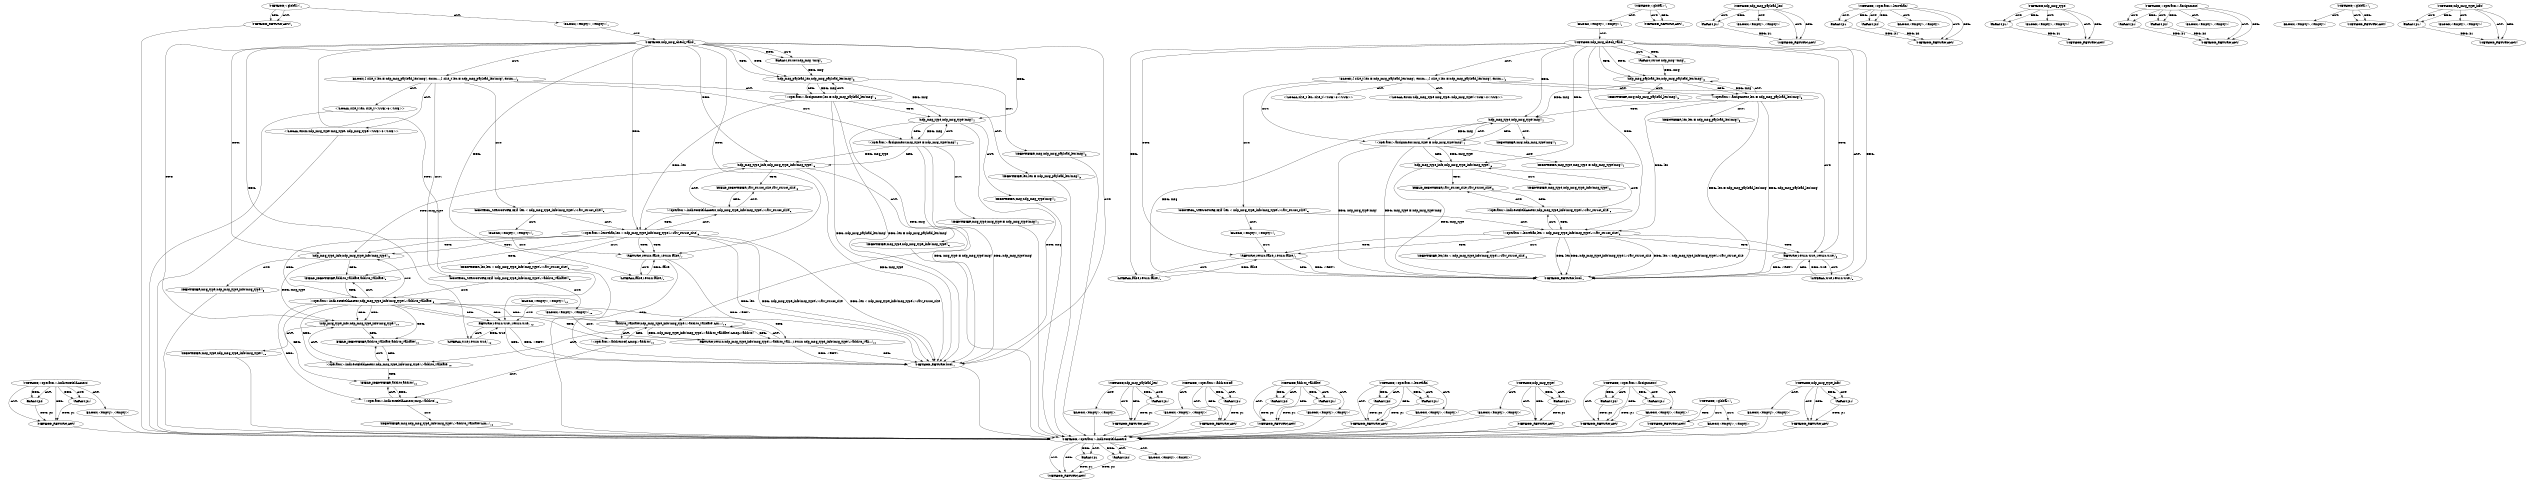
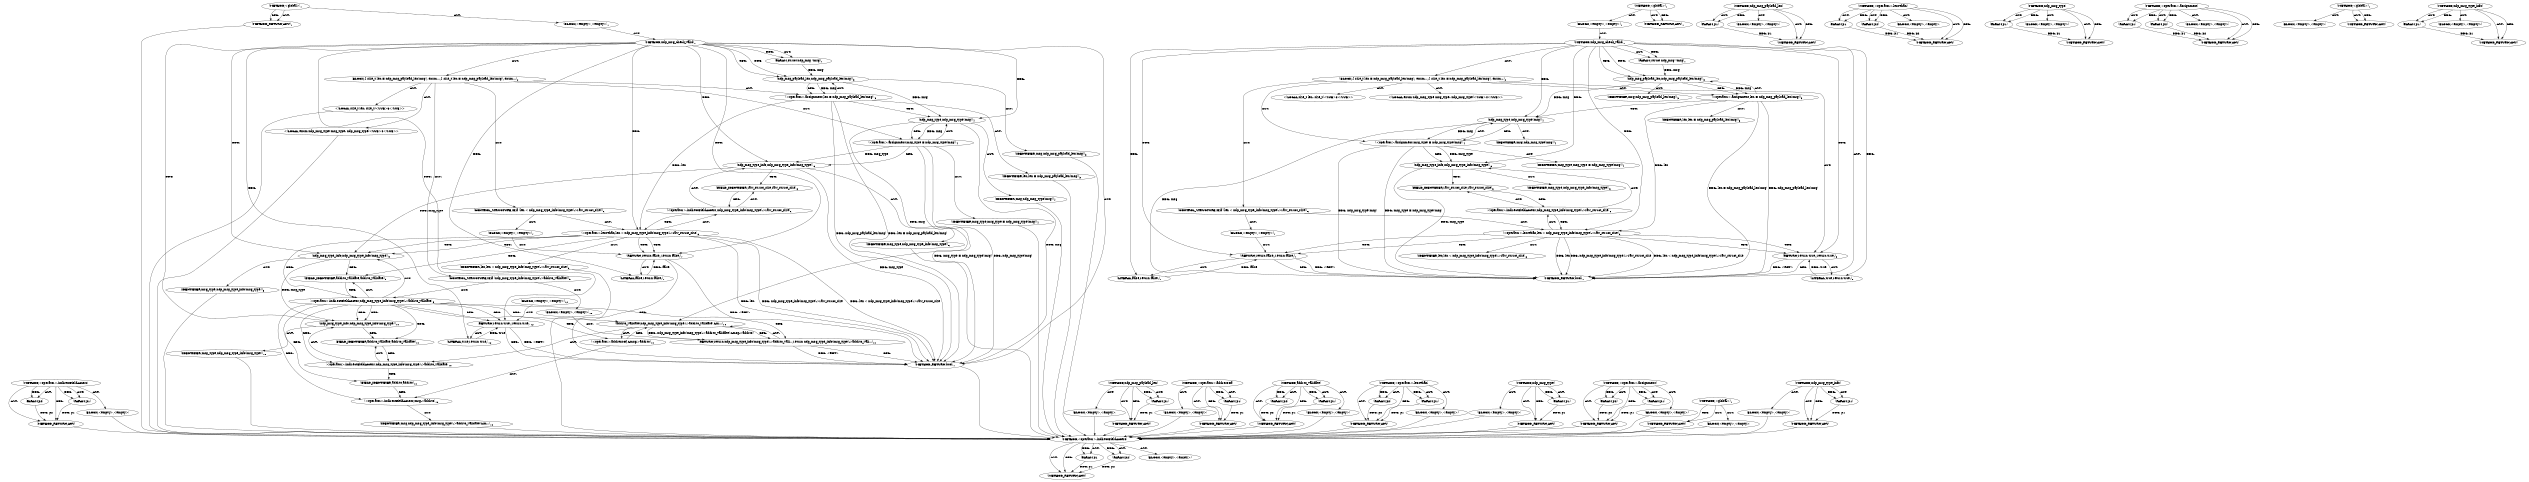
(403, 392) -> (403, 392)
(389, 394) -> none
